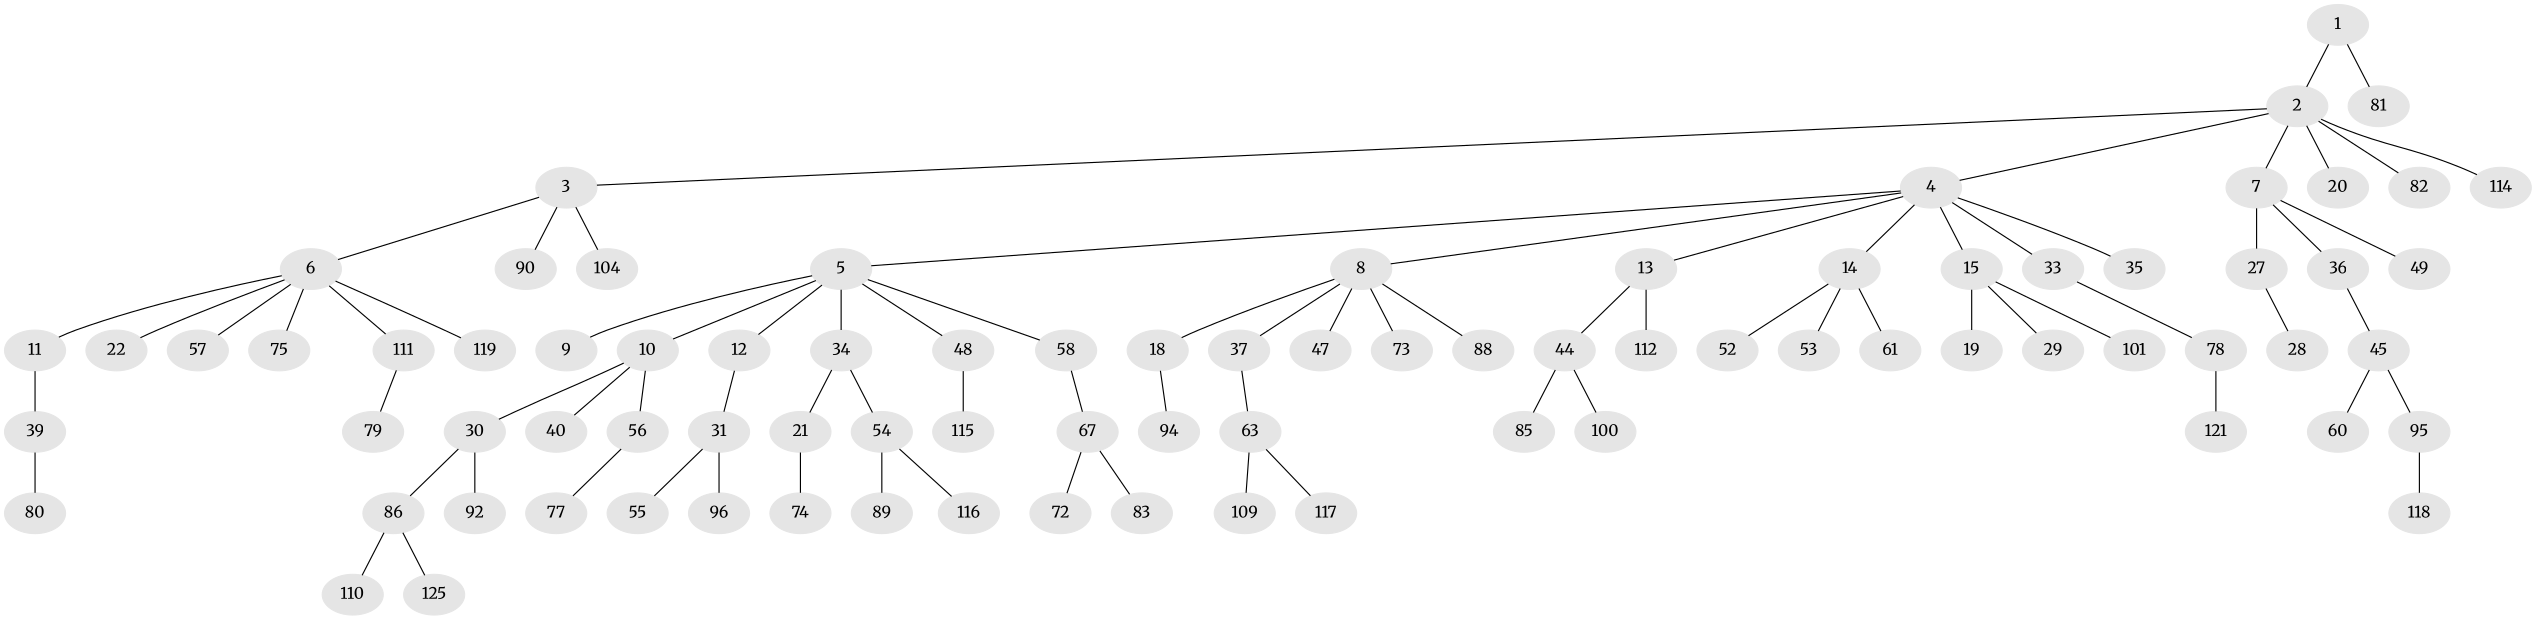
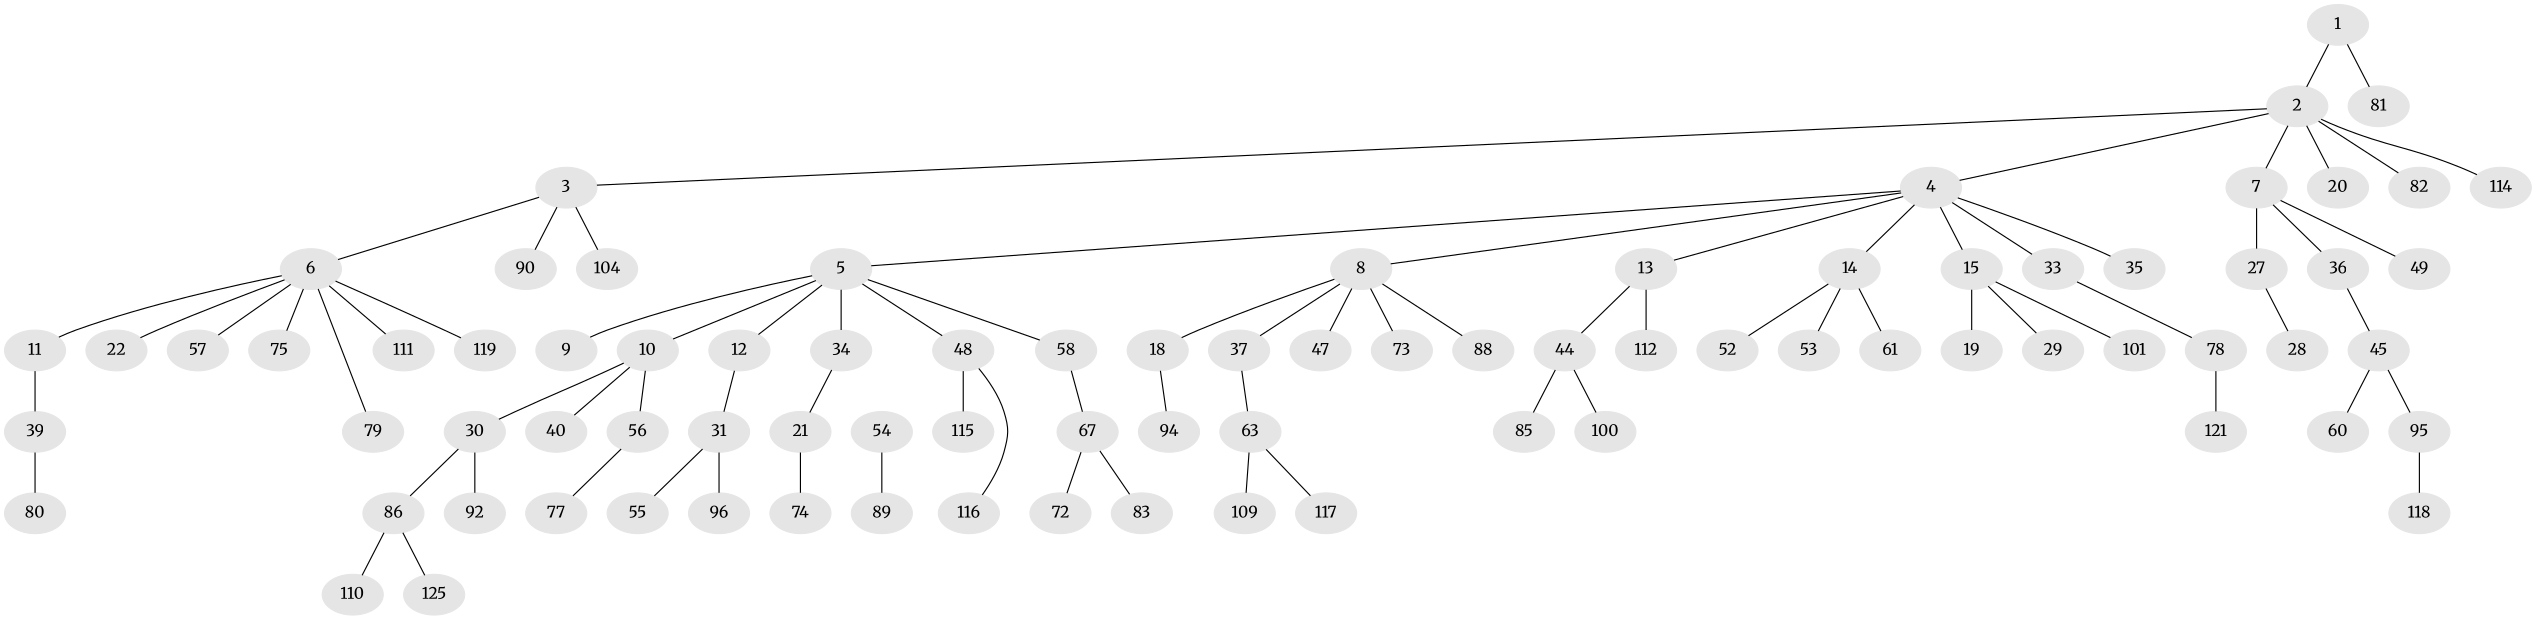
(388, 391) -> (342, 350)
(862, 391) -> none
(926, 473) -> (1008, 431)
